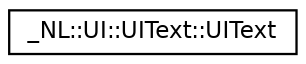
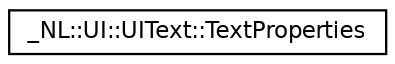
(153, 32) -> (198, 32)
